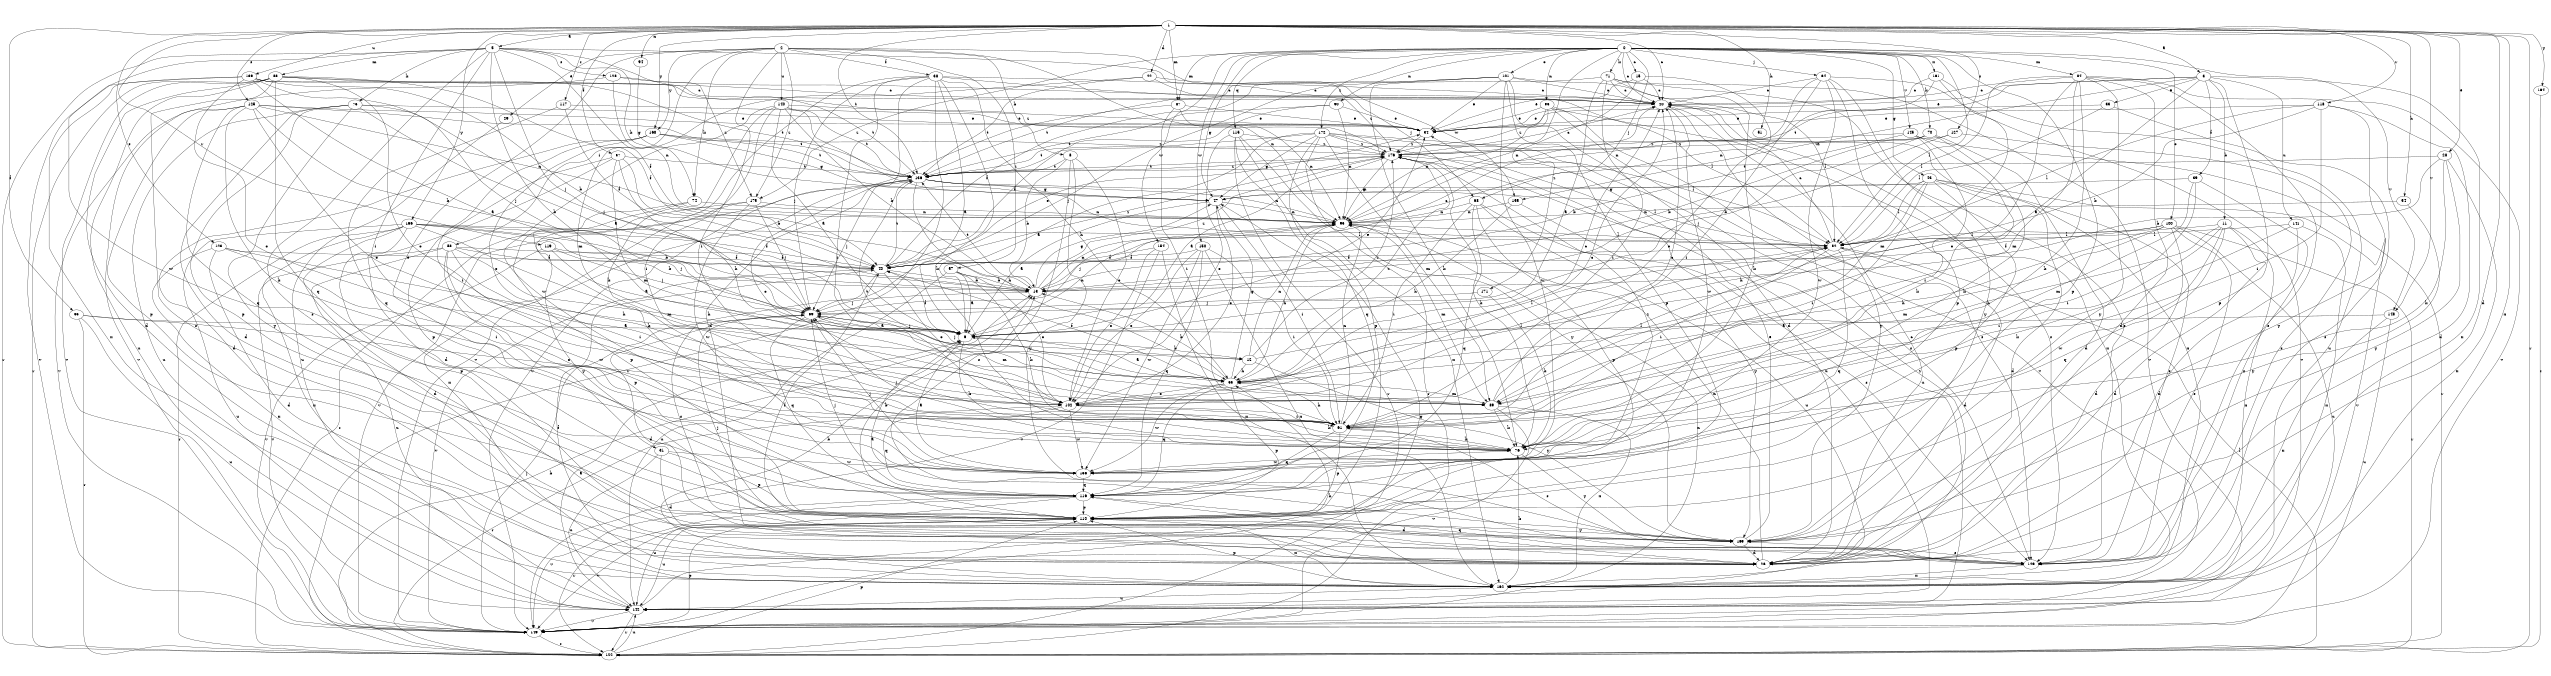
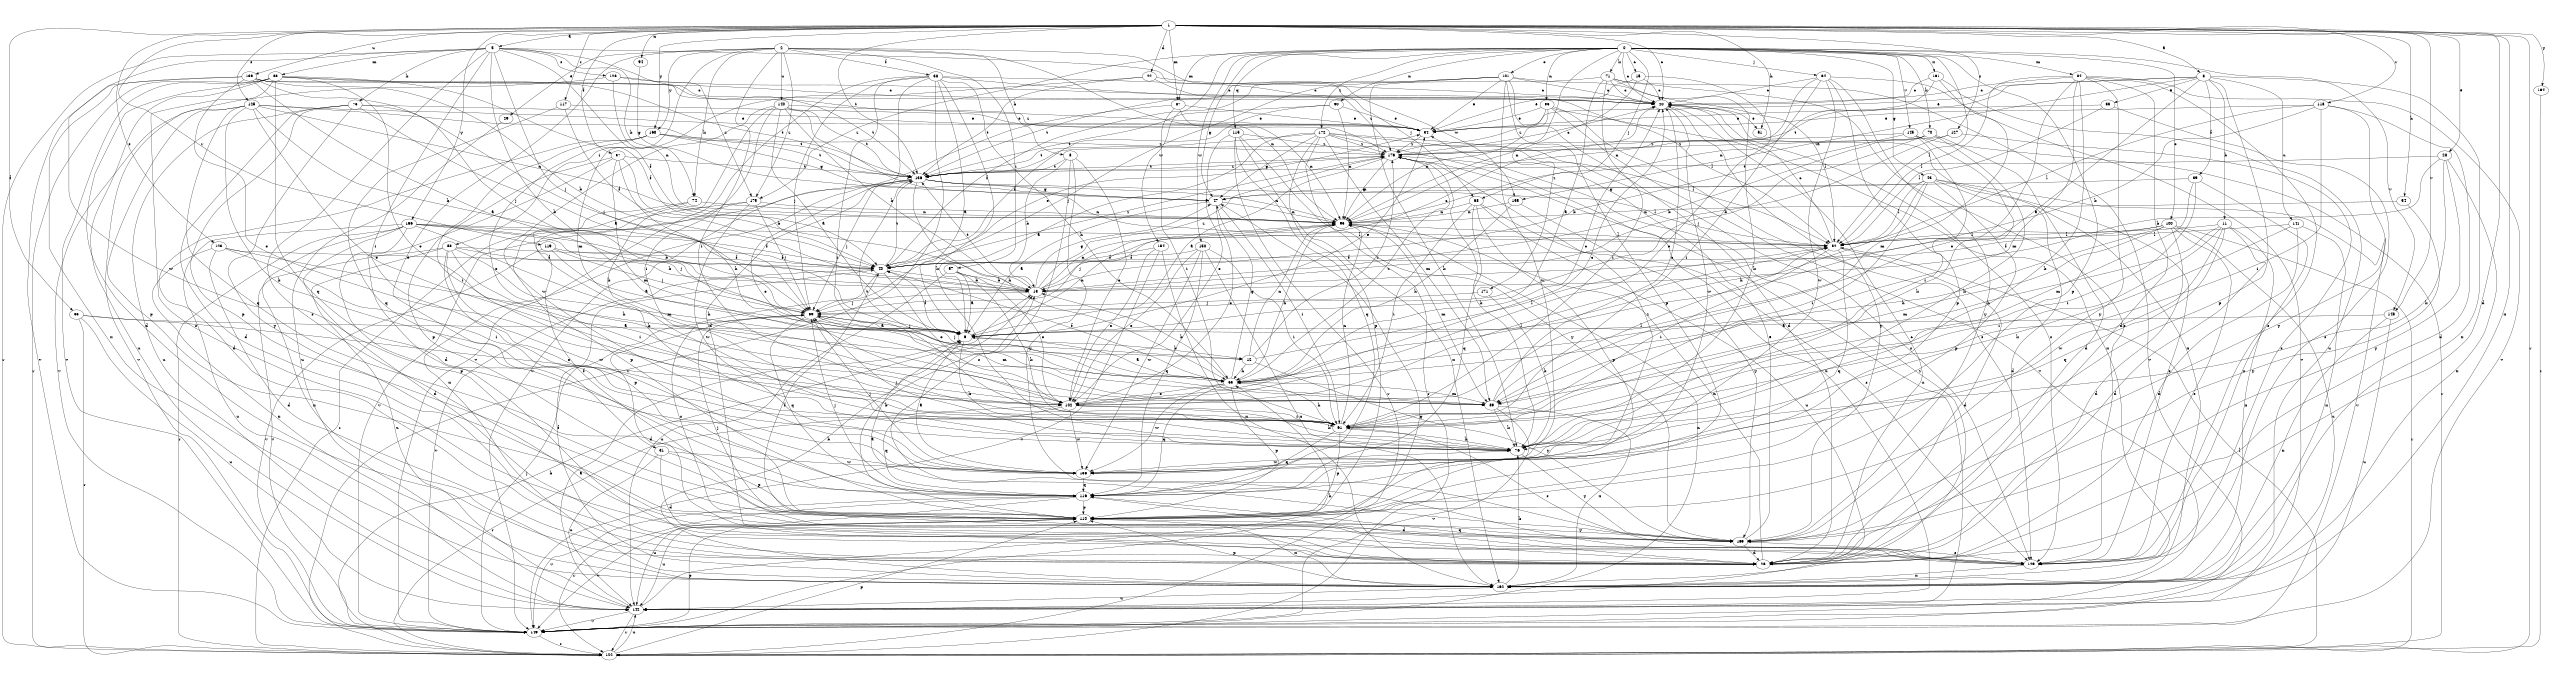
(1543, 112) -> (1733, 112)
(584, 371) -> (584, 371)
